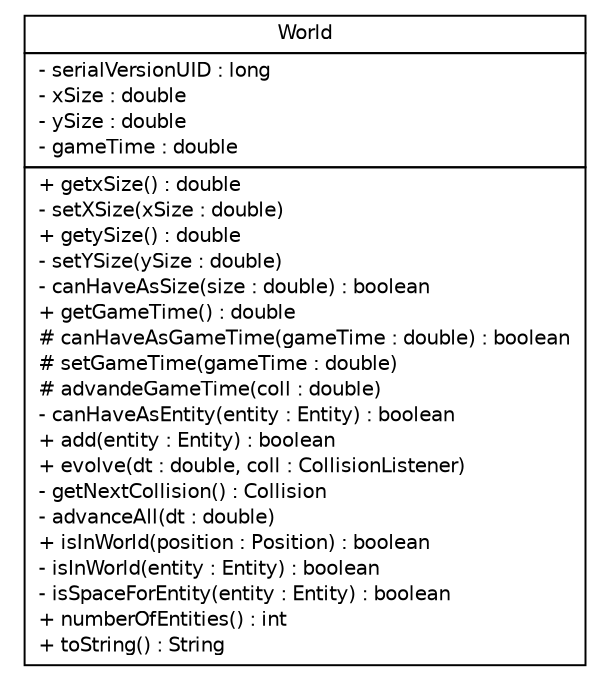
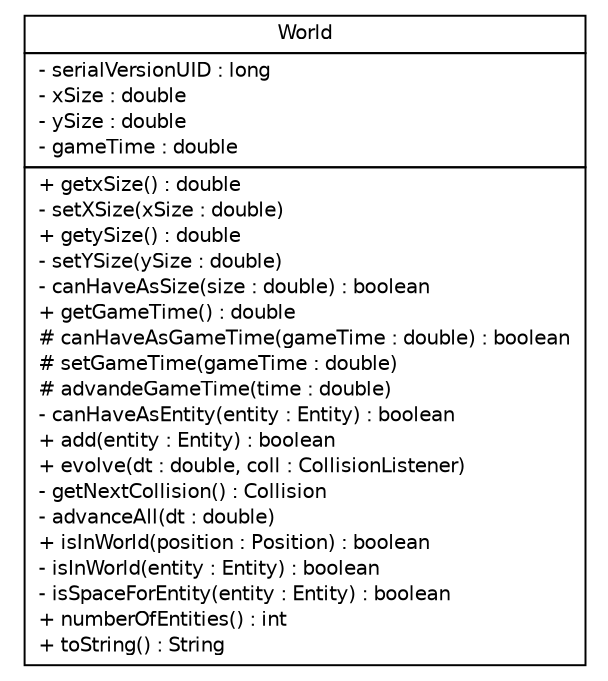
(211, 390) -> (216, 390)
